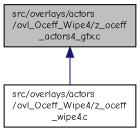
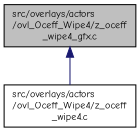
(70, 26) -> (70, 26)
